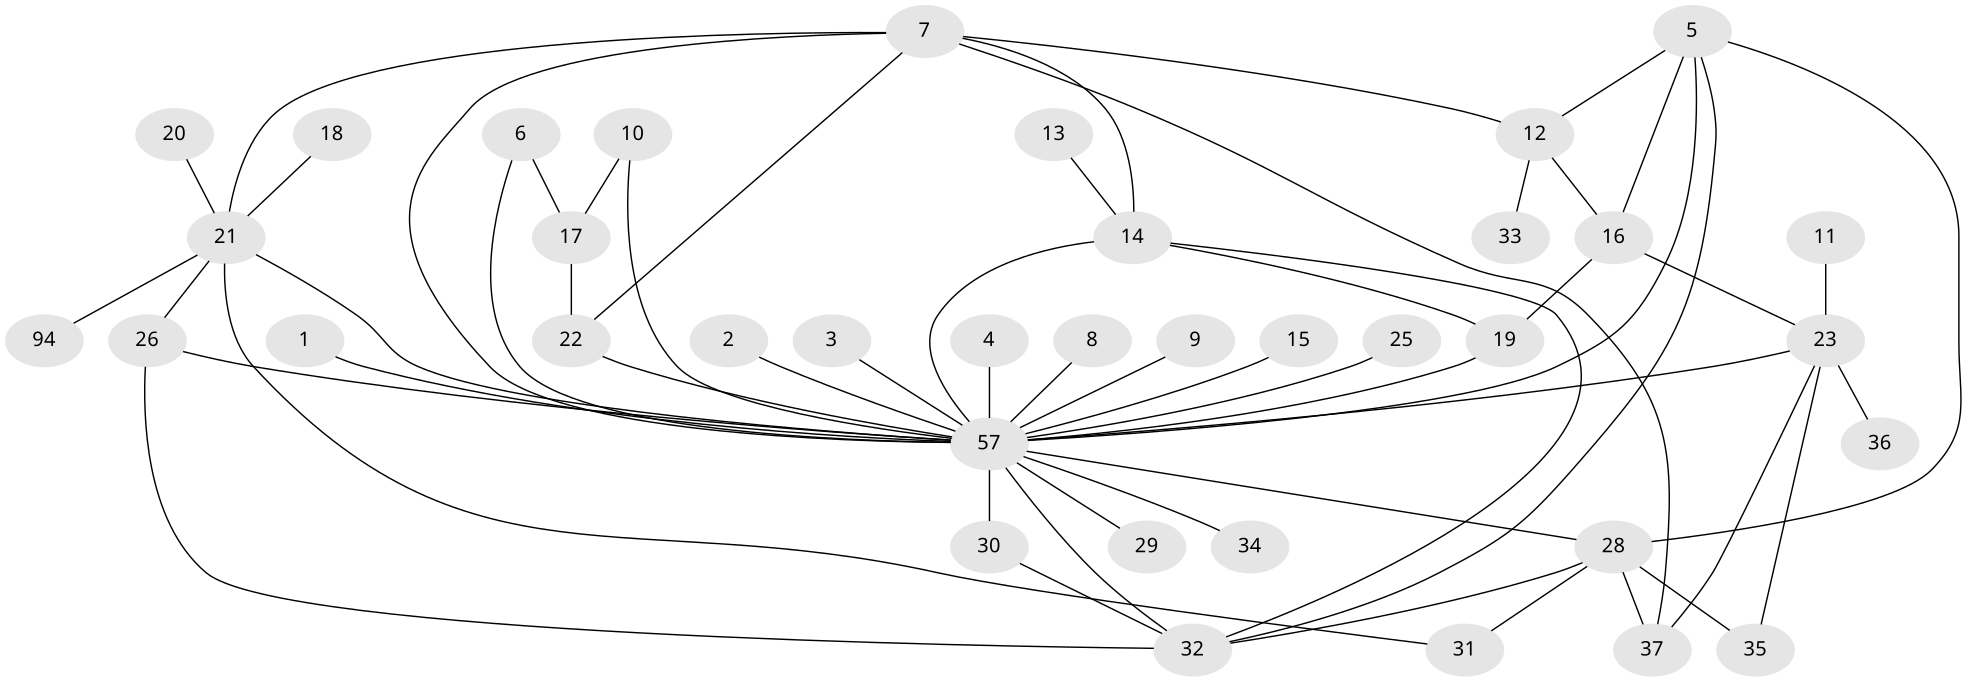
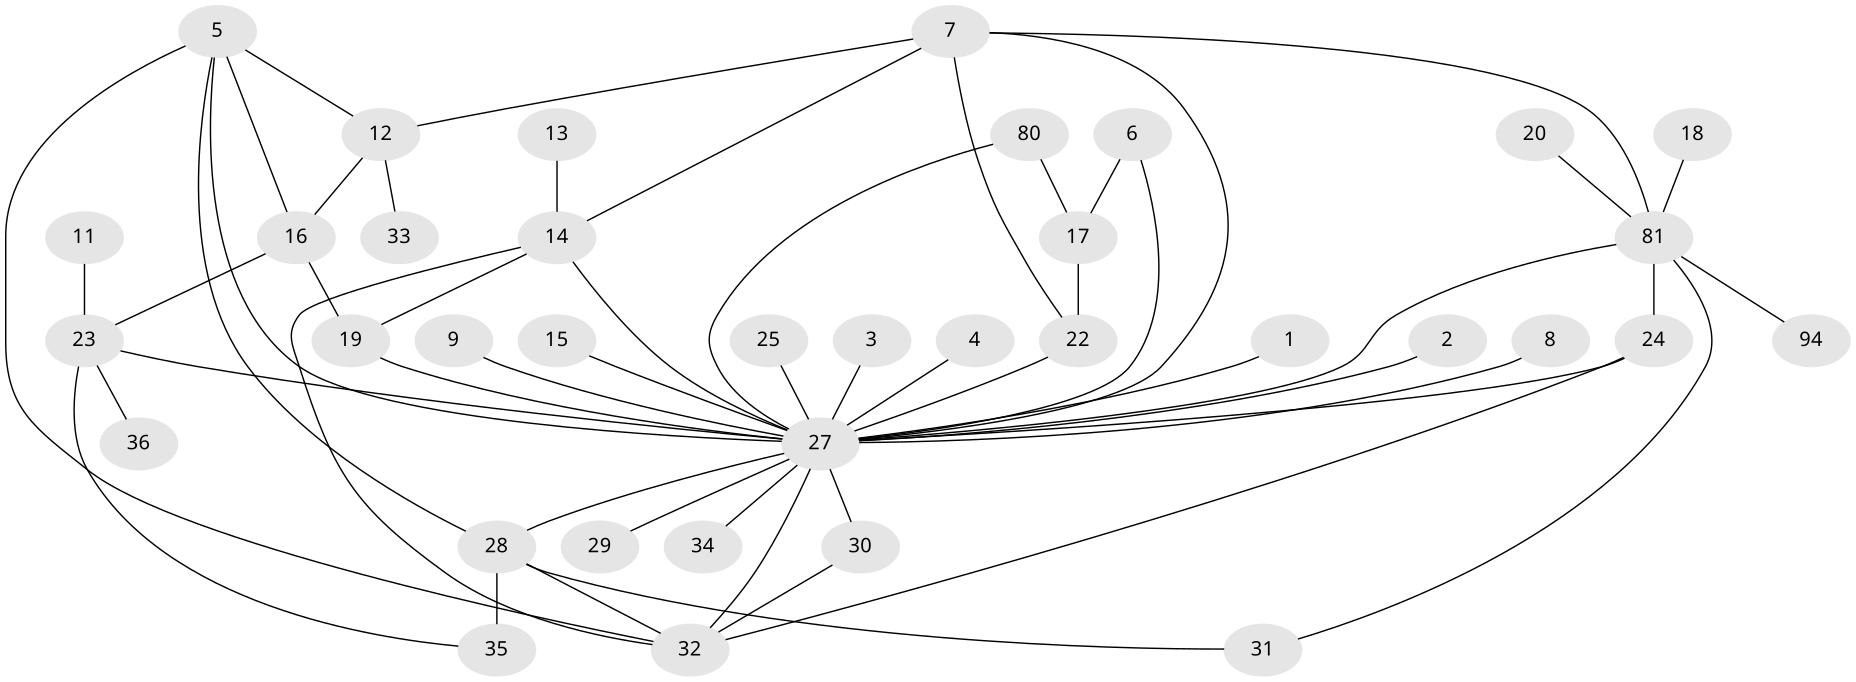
(633, 135) -> (1030, 135)
(226, 238) -> (1654, 238)
(147, 341) -> (1654, 341)
(989, 444) -> (821, 444)
(1652, 650) -> none
